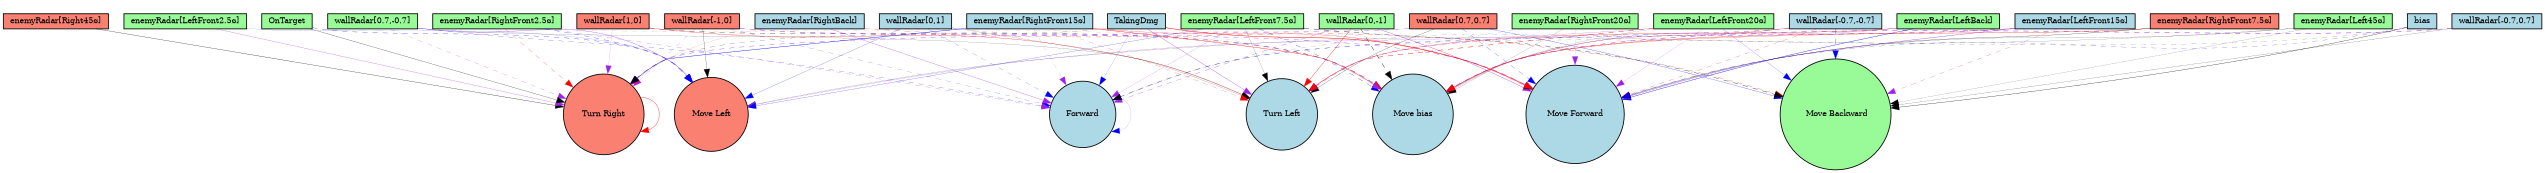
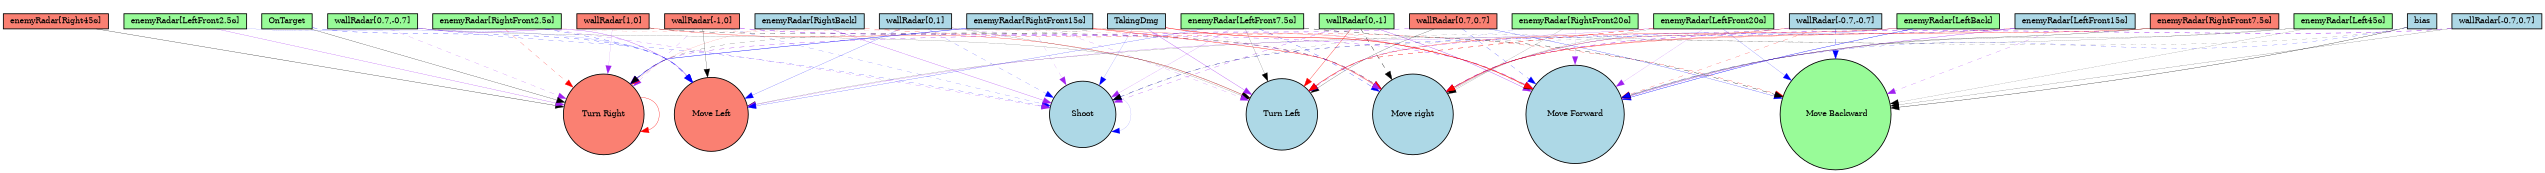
(1146, 62) -> (1146, 62)
(1083, 114) -> (1083, 114)
(1413, 114) -> (1413, 114)
